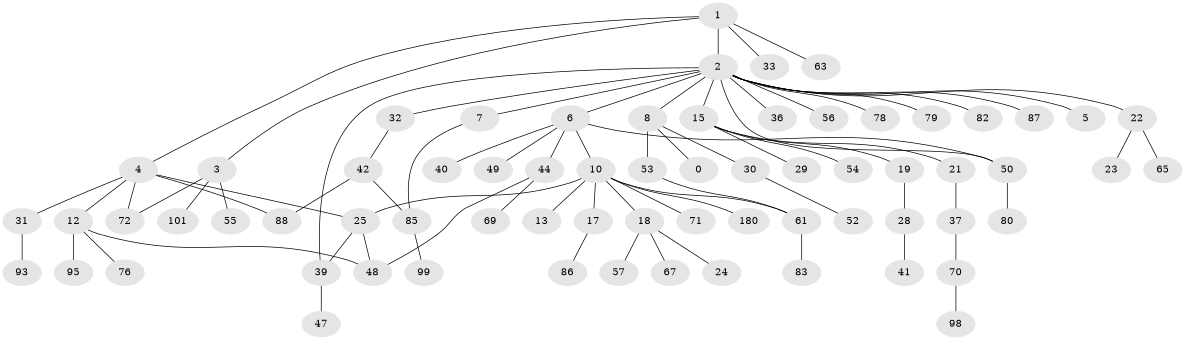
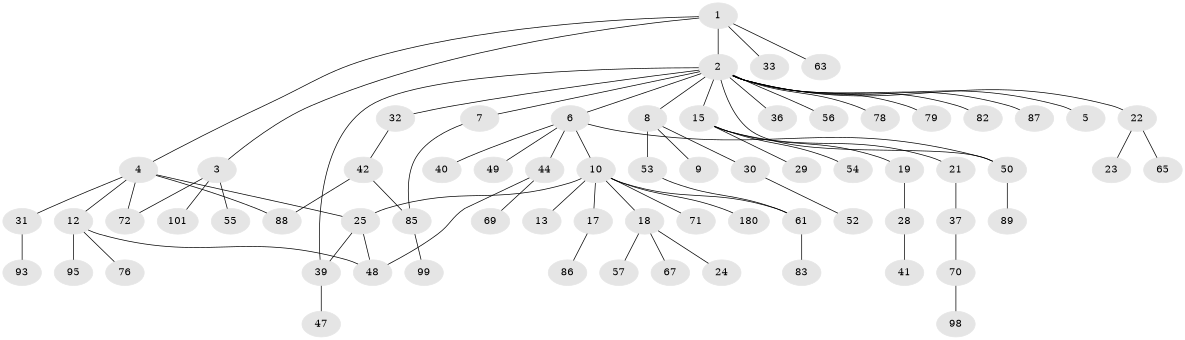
(699, 170) -> (699, 170)
(1007, 221) -> (1007, 221)
